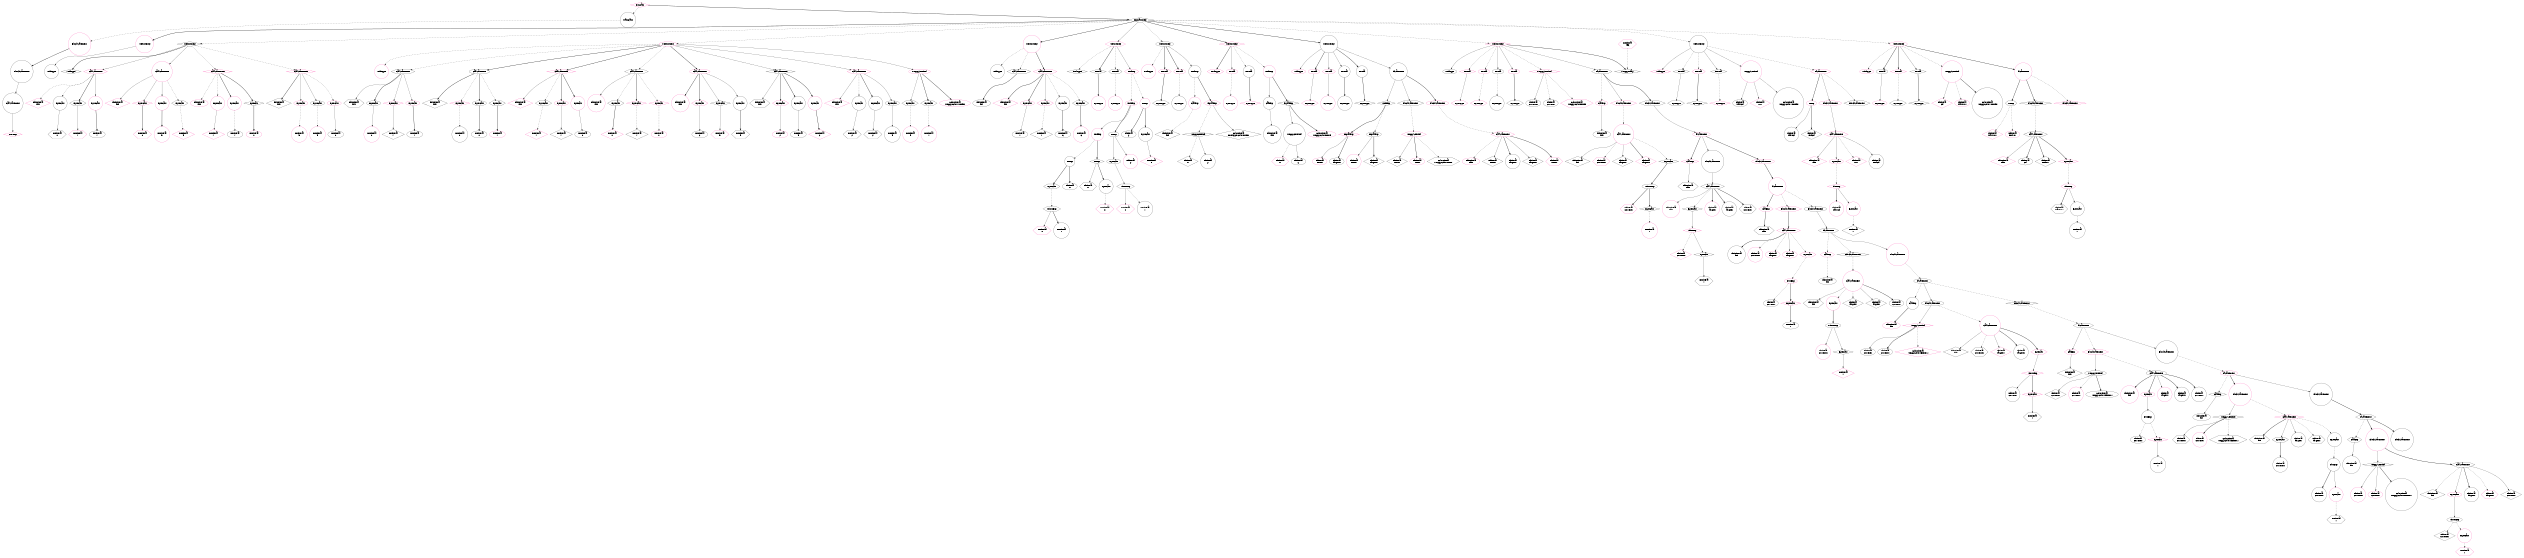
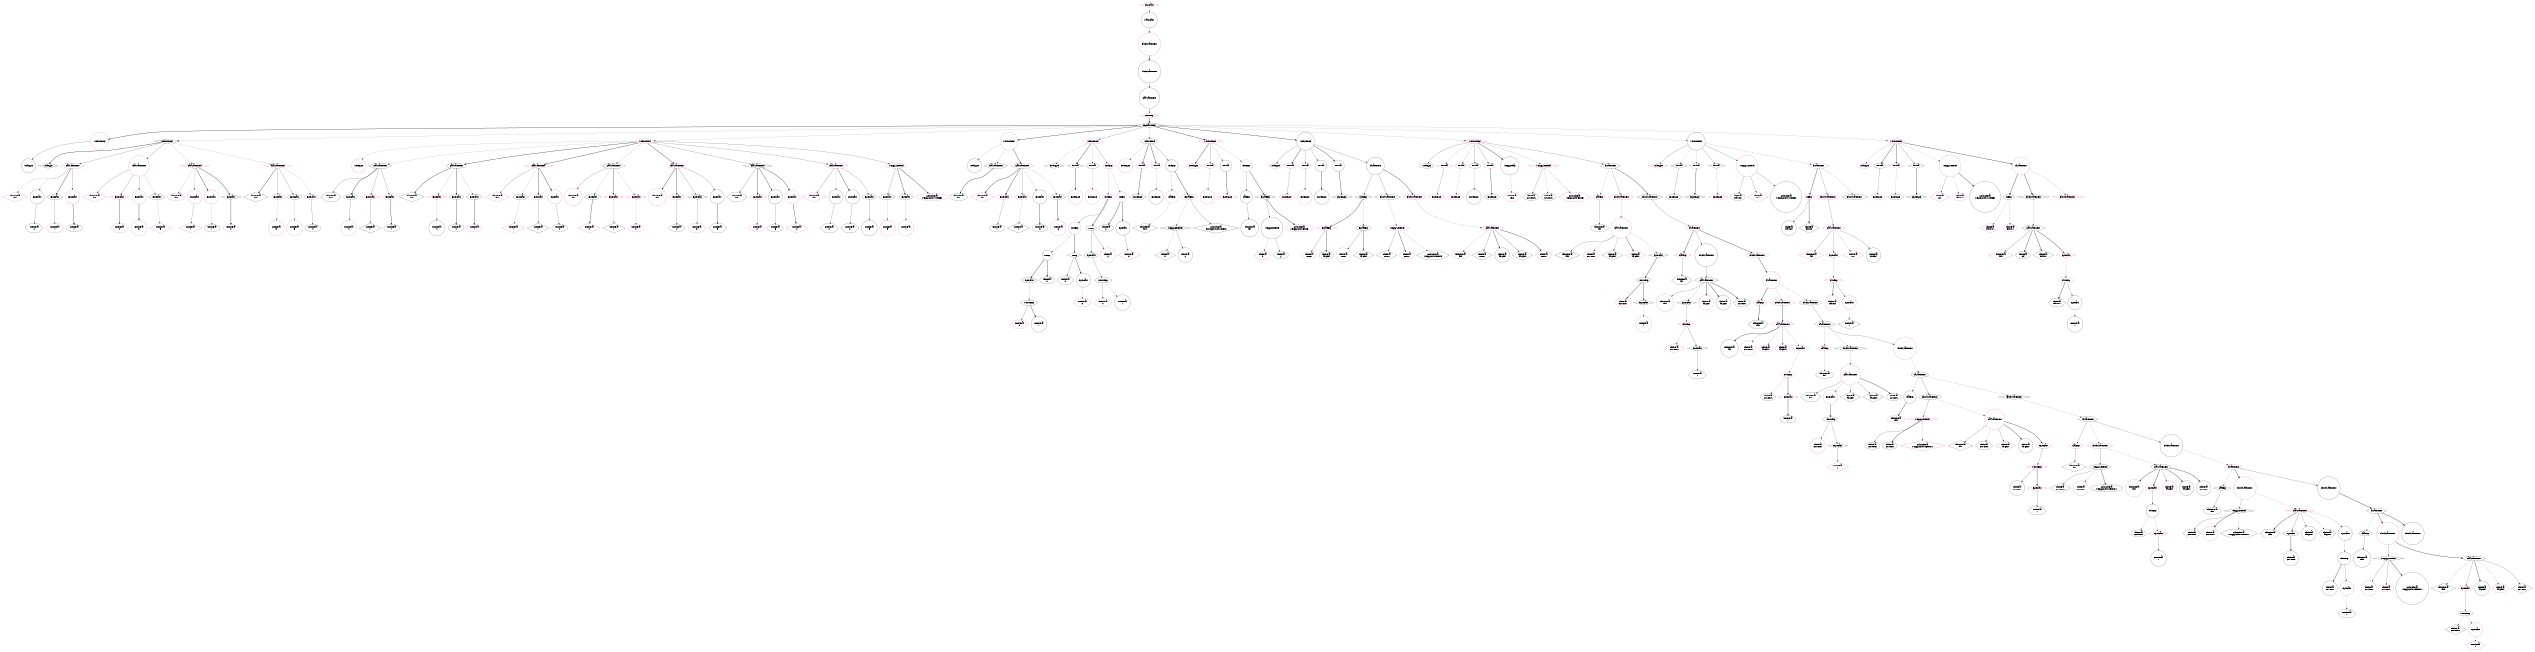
(888, 12) -> (1149, 120)
(1627, 58) -> (1511, 183)
(1627, 72) -> (1510, 166)
